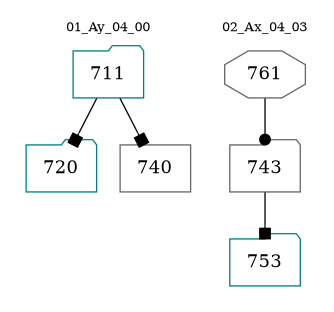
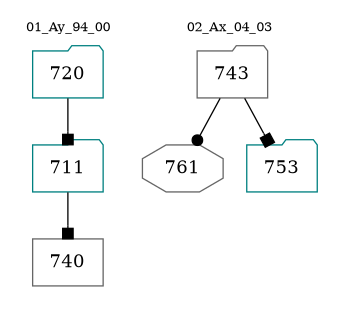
(108, 28) -> (69, 28)
(88, 116) -> (68, 115)
(265, 116) -> (210, 117)
